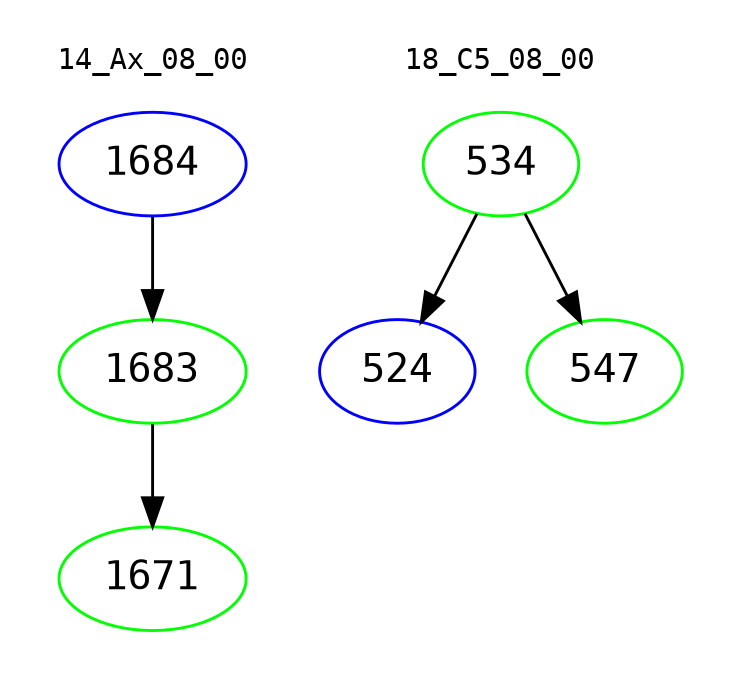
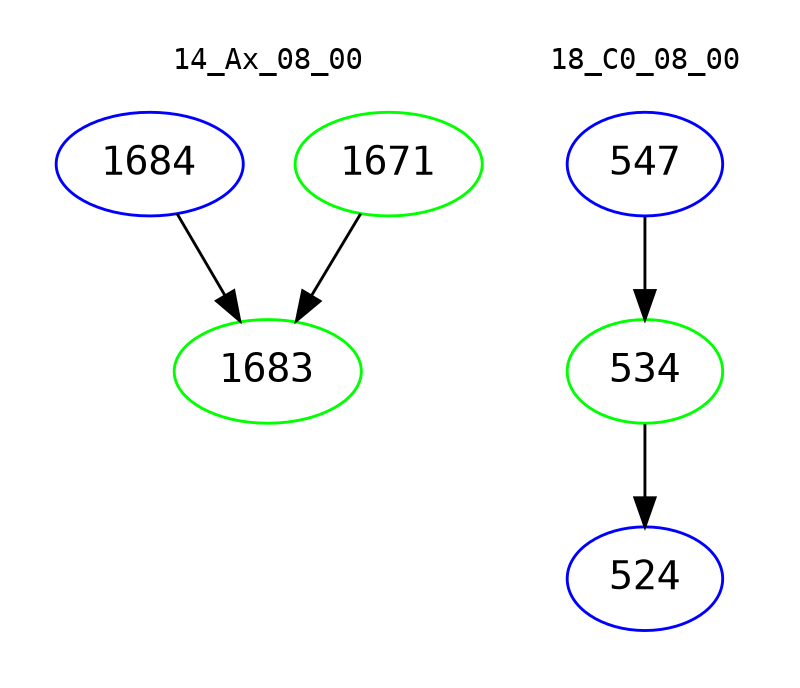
(501, 62) -> (646, 62)
(546, 255) -> (645, 254)
(605, 371) -> (645, 164)
(153, 461) -> (336, 255)
